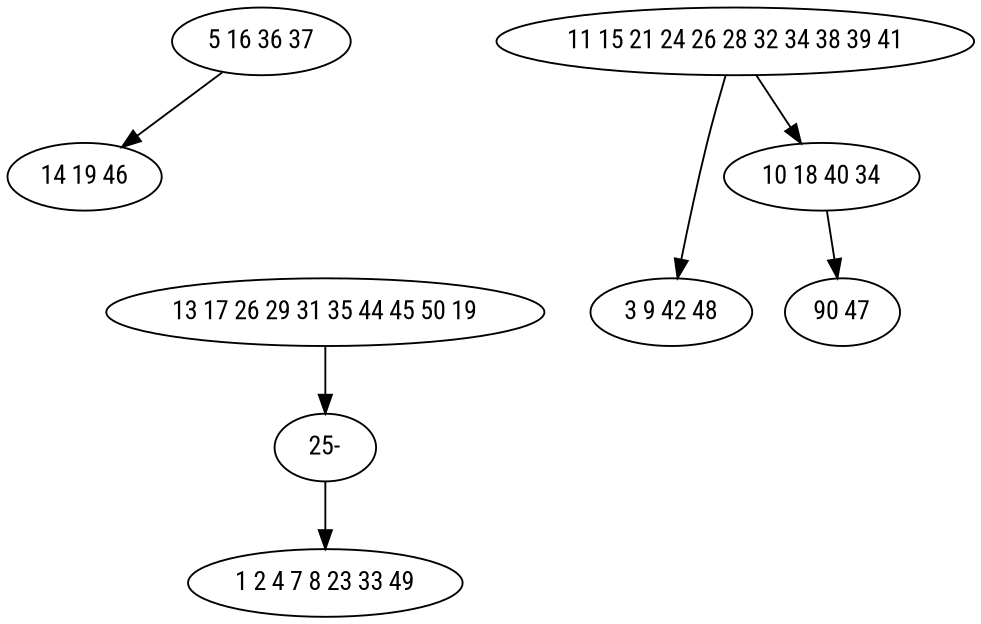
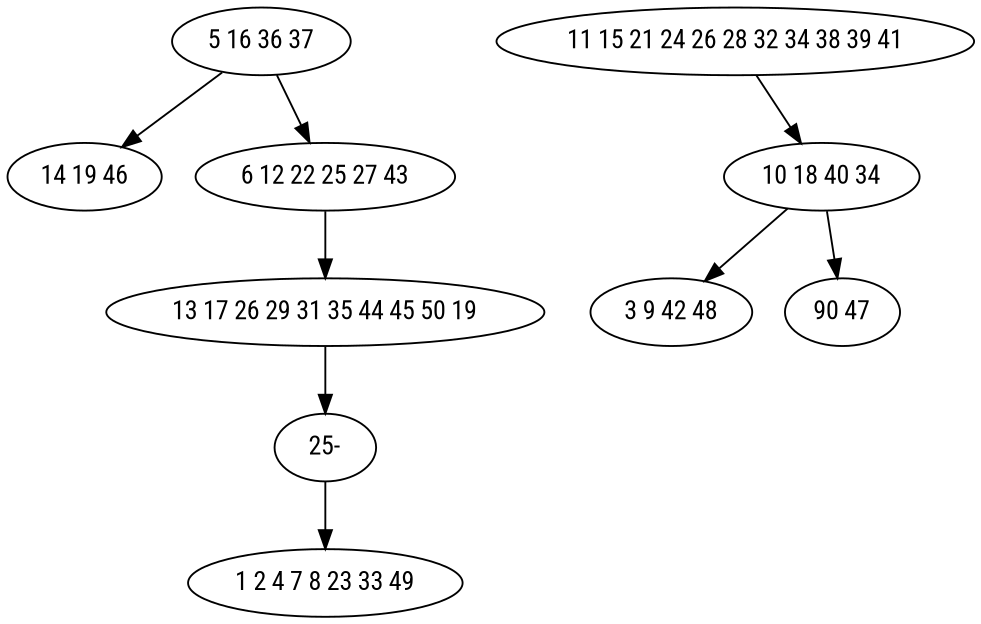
(701, 167) -> (754, 238)
none -> (325, 177)
